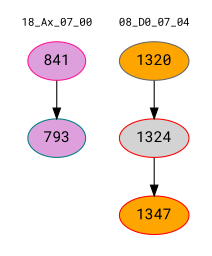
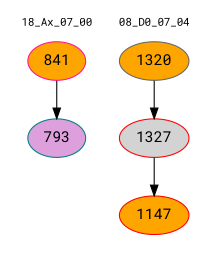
(57, 61) -> (57, 61)
(154, 138) -> (154, 138)
(154, 215) -> (154, 215)
